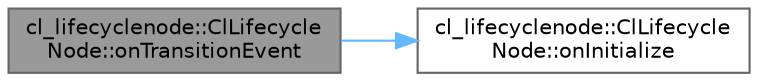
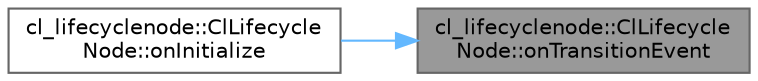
(368, 41) -> (368, 41)
